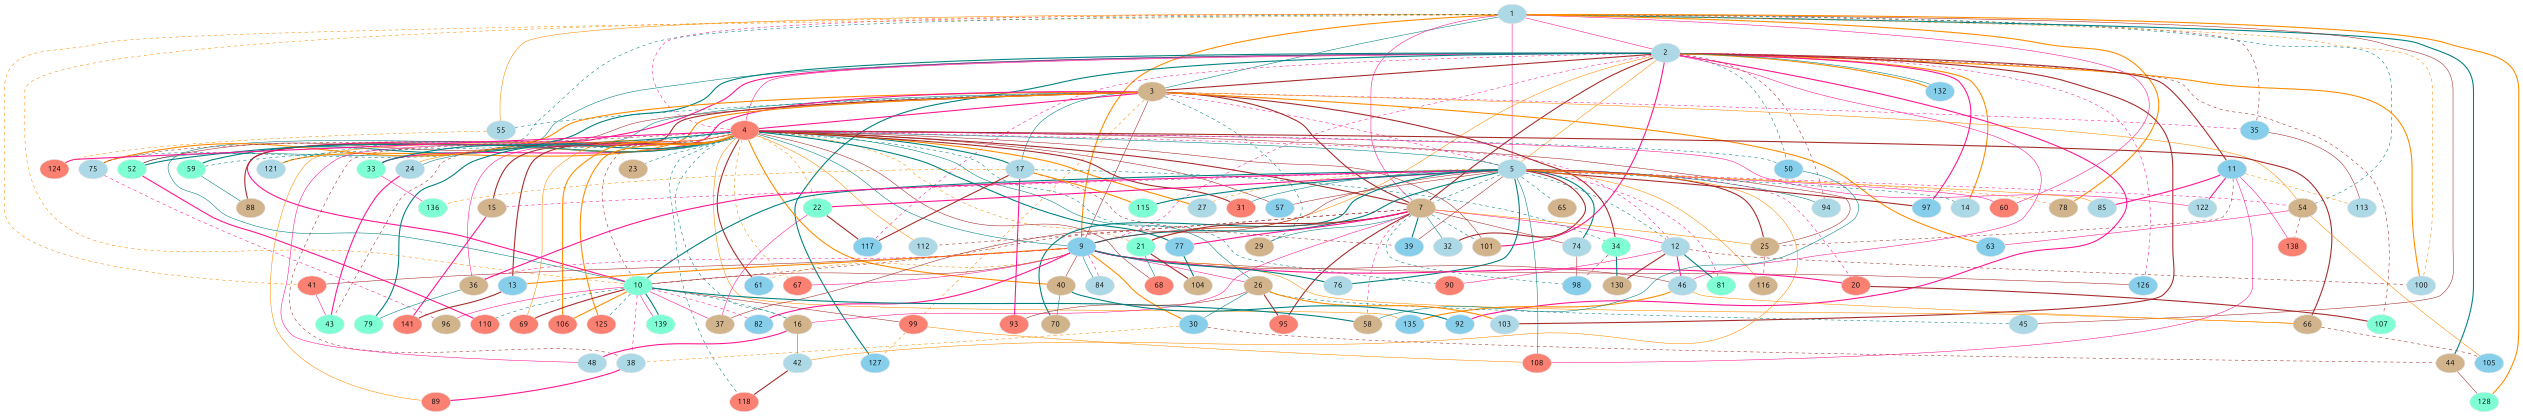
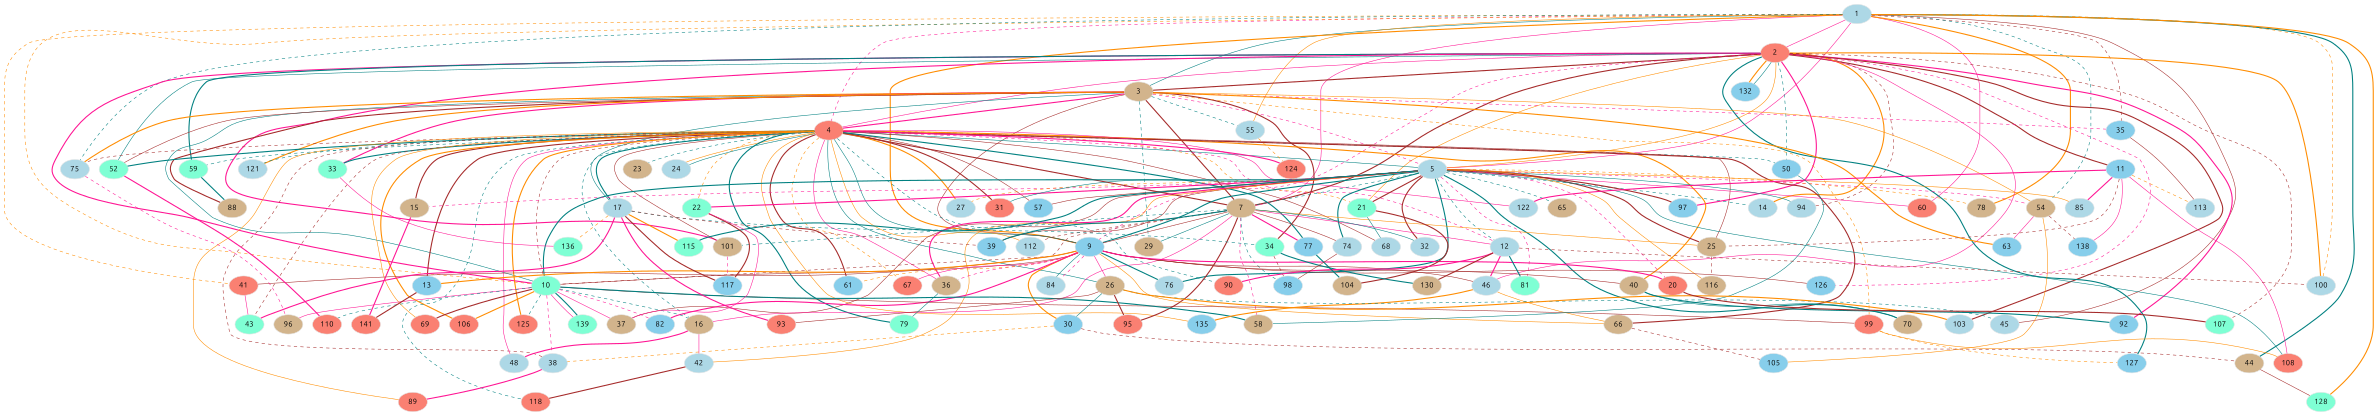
(1666, 53) -> (1775, 53)
(1218, 71) -> (728, 266)
(221, 189) -> (213, 189)
(1279, 223) -> (1397, 189)
(353, 239) -> (380, 281)
(2292, 247) -> (2083, 247)
(1588, 265) -> (1368, 269)
(1159, 286) -> (1386, 247)
